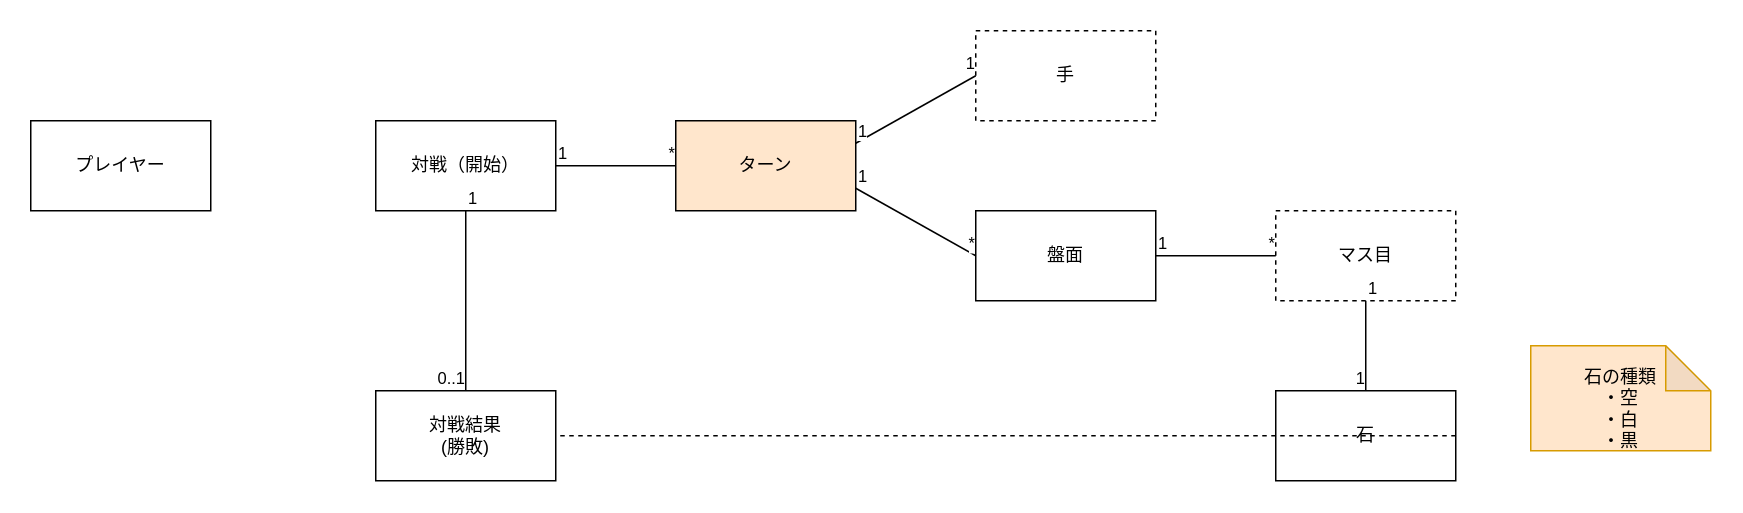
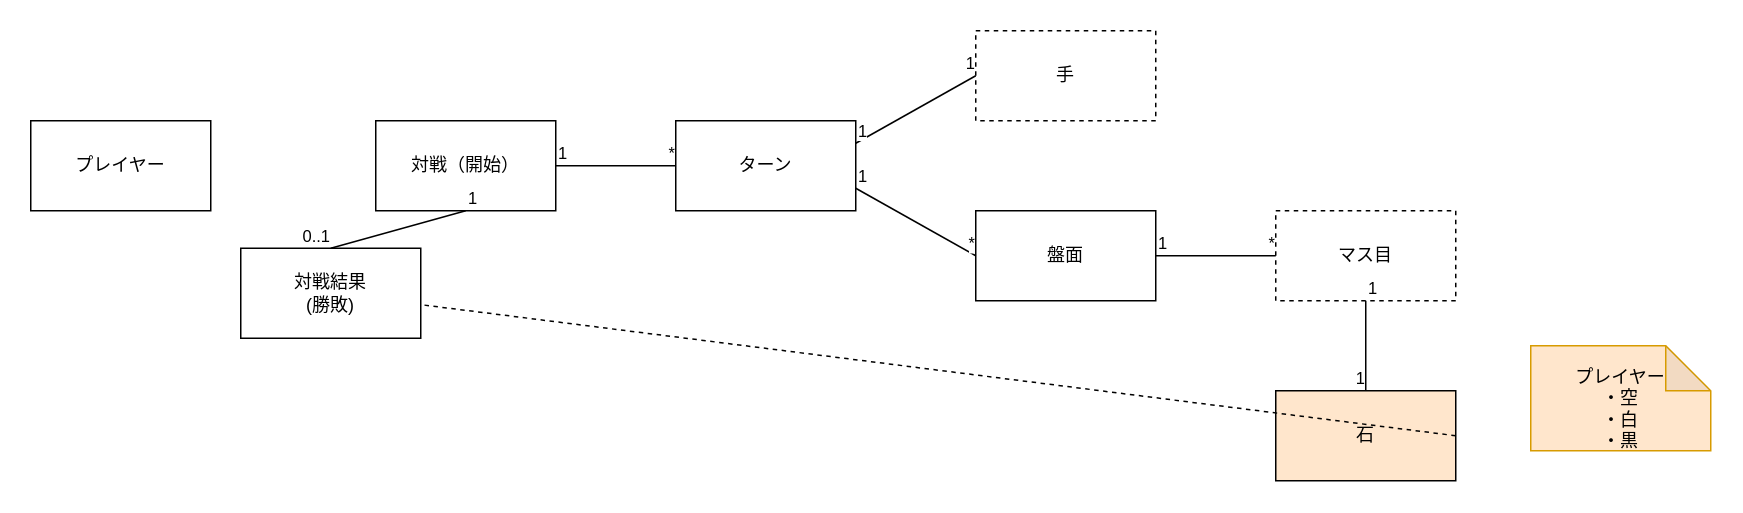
(766, 166) -> (766, 166)
(1621, 398) -> (1621, 398)
(466, 436) -> (331, 293)
(1366, 436) -> (1366, 436)
